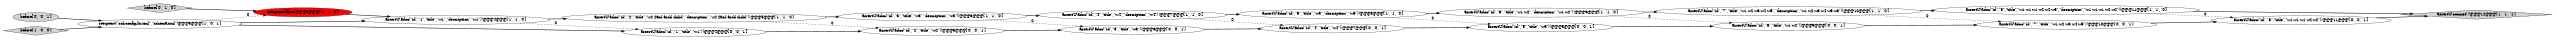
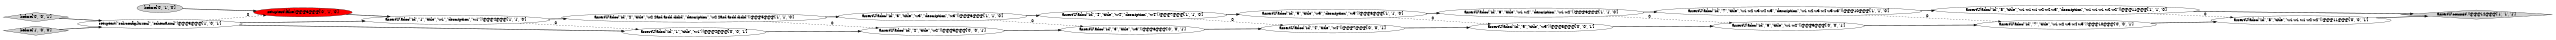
(160, 8) -> (160, 8)
(36, 17) -> (36, 17)
